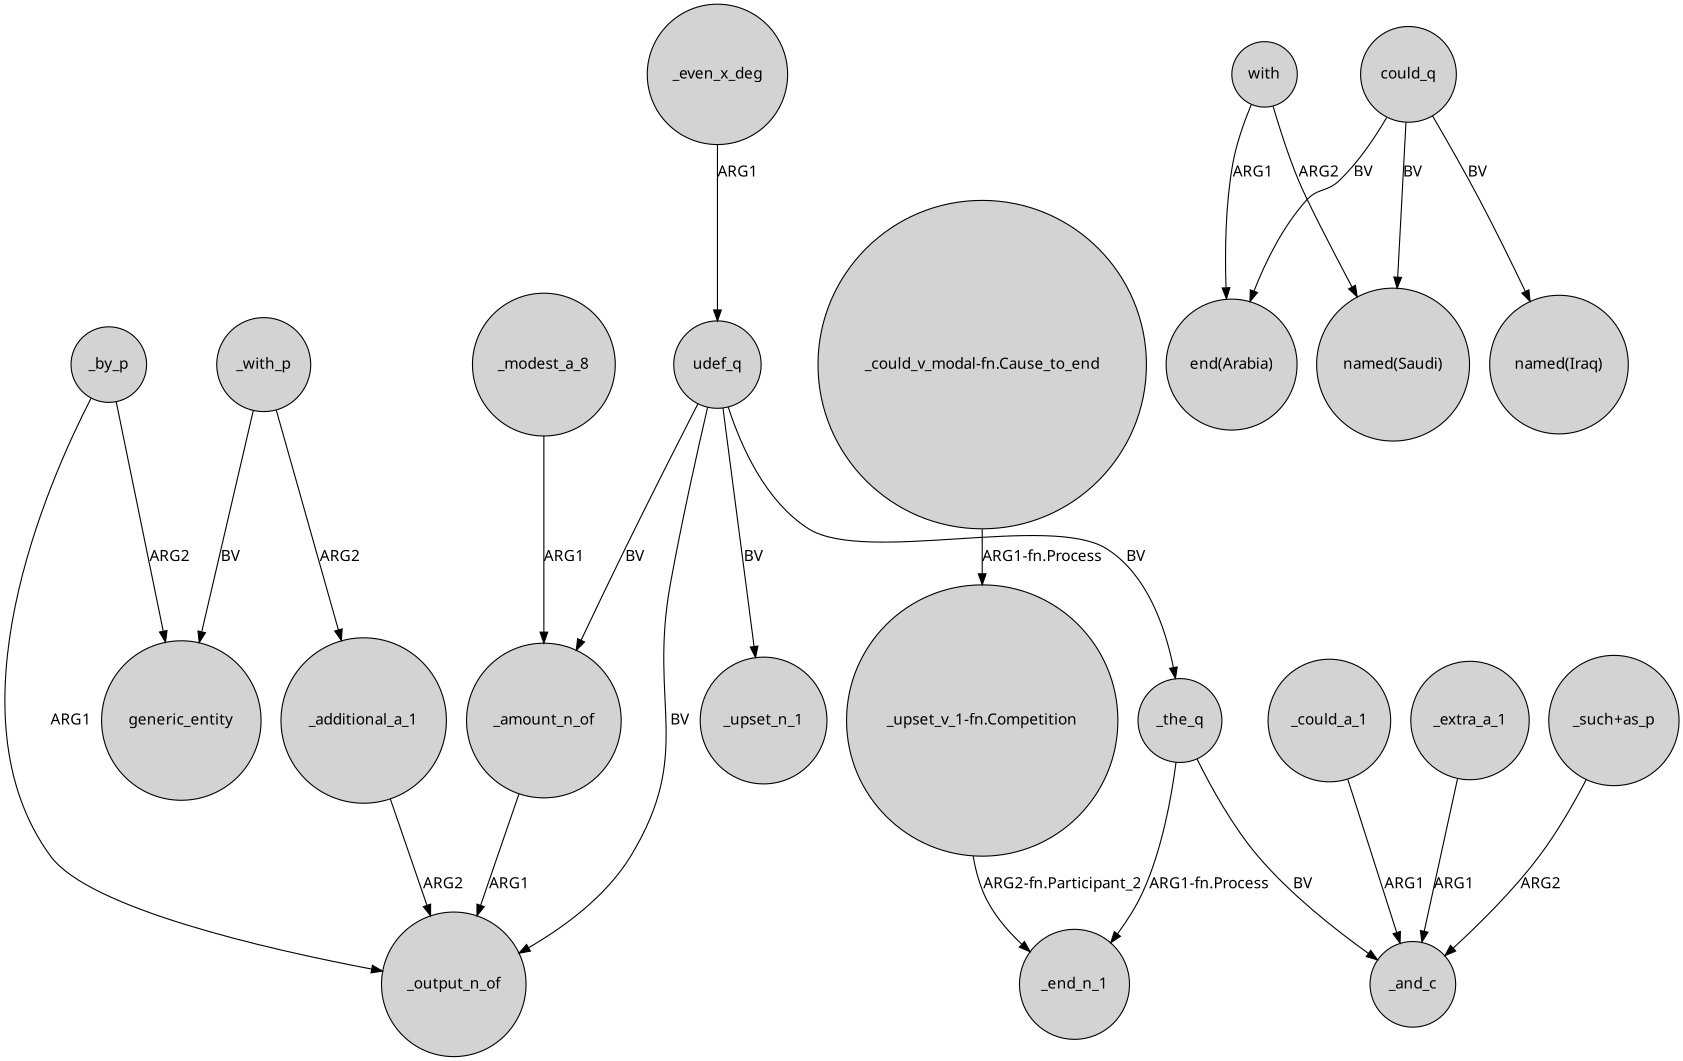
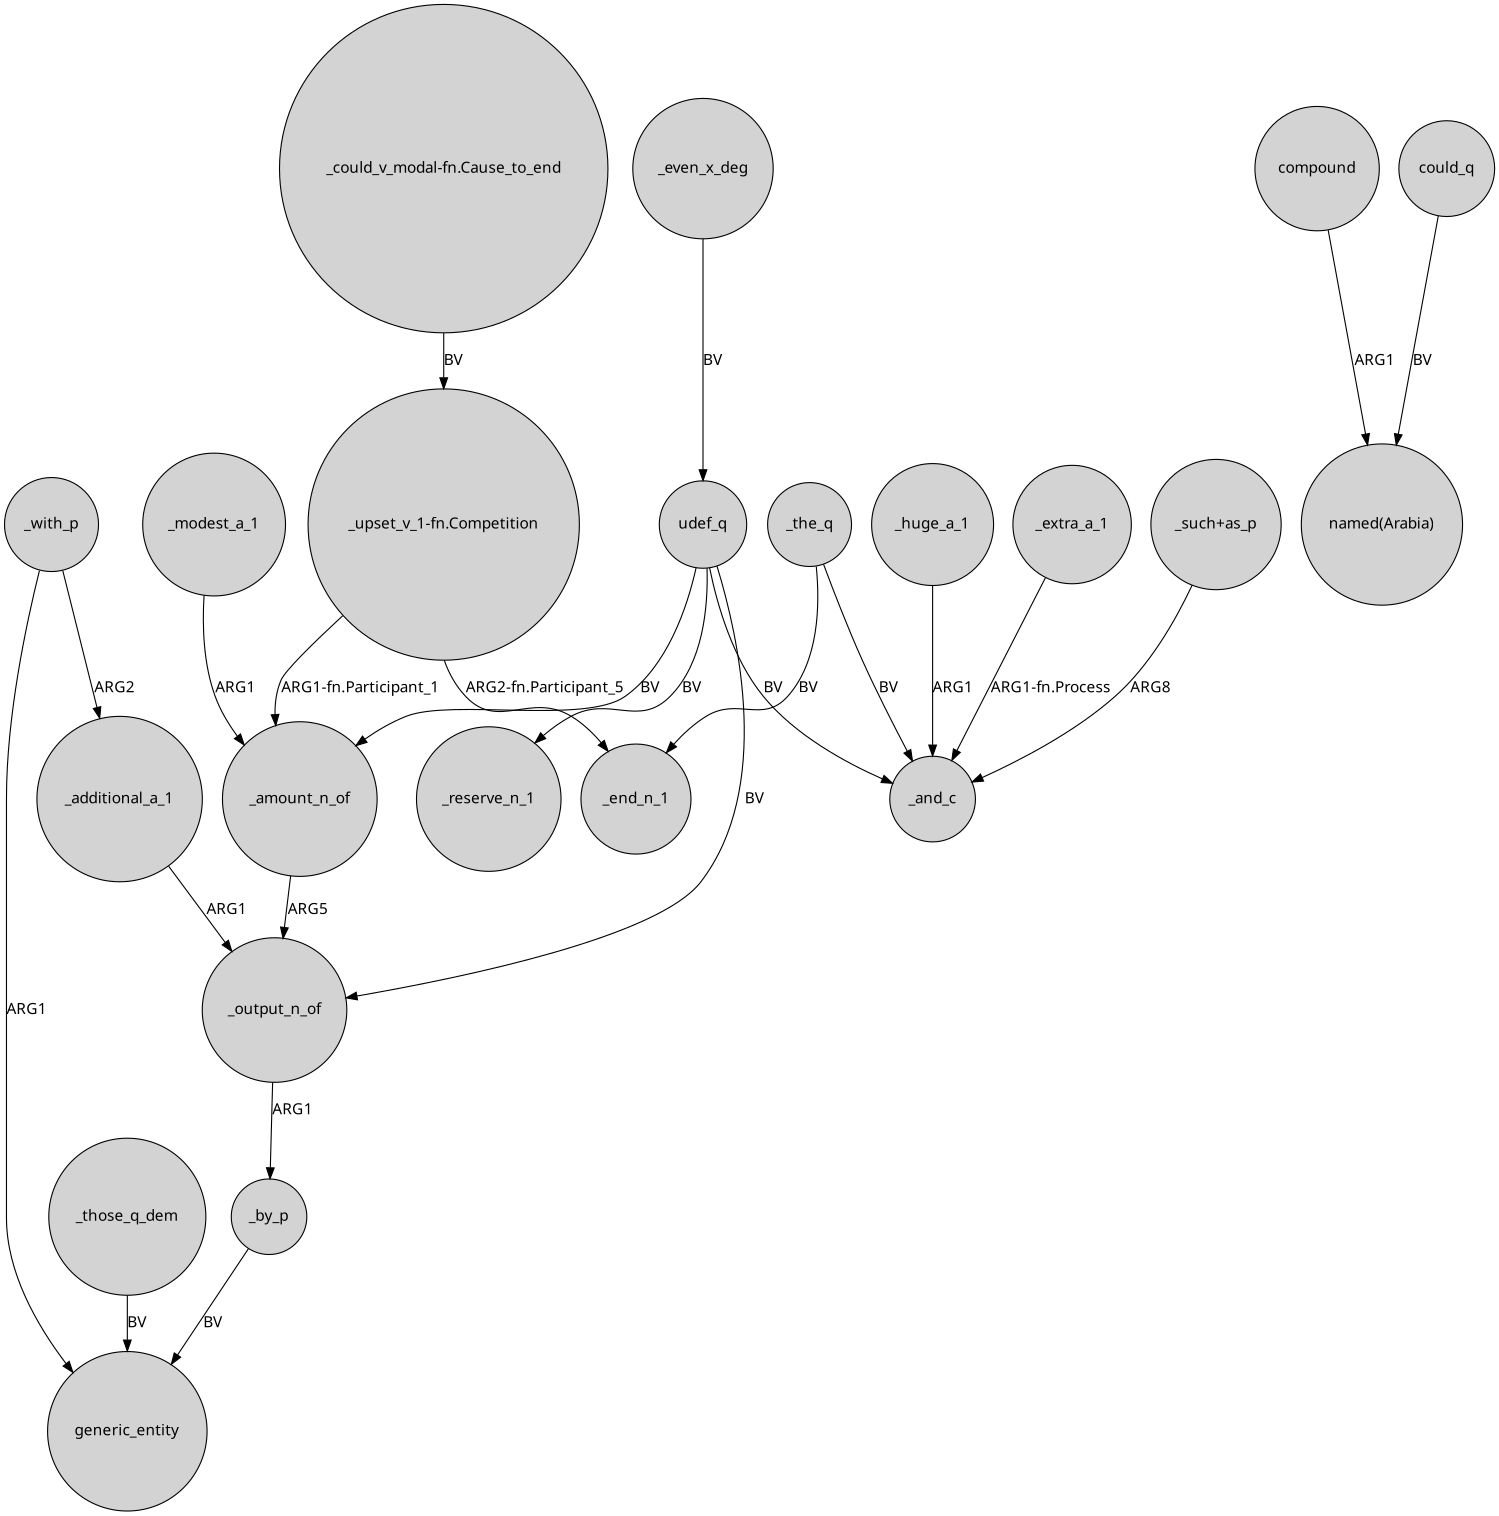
(1265, 74) -> (1317, 169)
(738, 172) -> (713, 361)
(544, 365) -> (214, 525)
(1232, 365) -> (1382, 525)
(1393, 365) -> none
(1559, 365) -> none
(953, 539) -> (765, 698)
(170, 557) -> (213, 1323)
(231, 557) -> (27, 1010)
(1042, 557) -> (454, 361)
none -> (298, 659)
(764, 721) -> (489, 799)
(1329, 721) -> (933, 525)
(20, 795) -> (271, 1125)
(443, 884) -> (227, 910)
(509, 884) -> (308, 910)
(1063, 884) -> (545, 688)
(1209, 884) -> (808, 688)
(1454, 884) -> (1051, 688)
(1541, 884) -> (1151, 688)
none -> (127, 1217)
